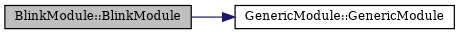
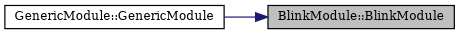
(207, 17) -> (240, 17)
